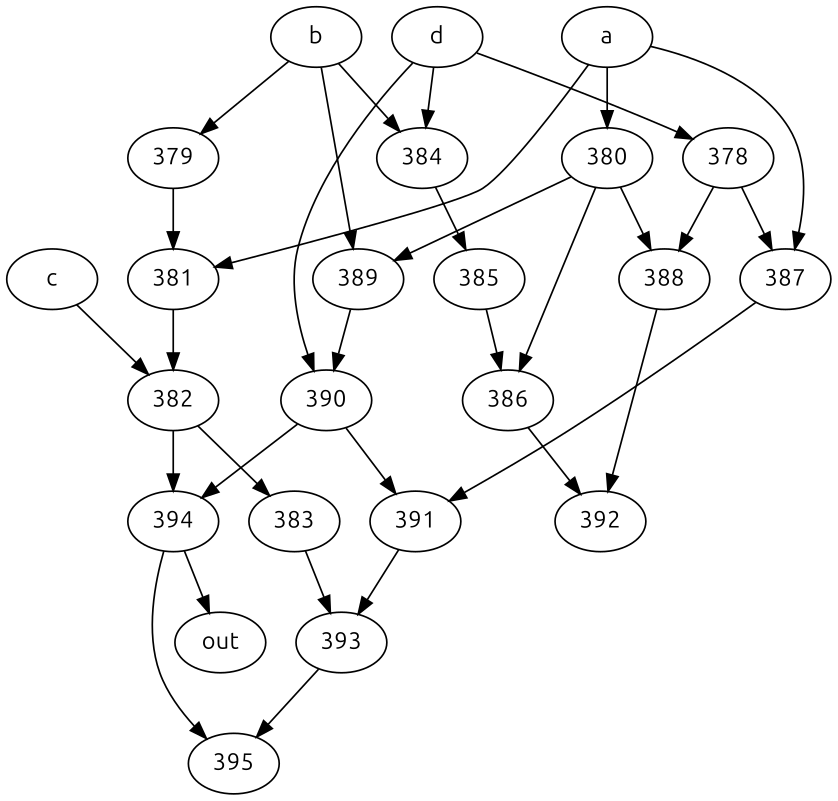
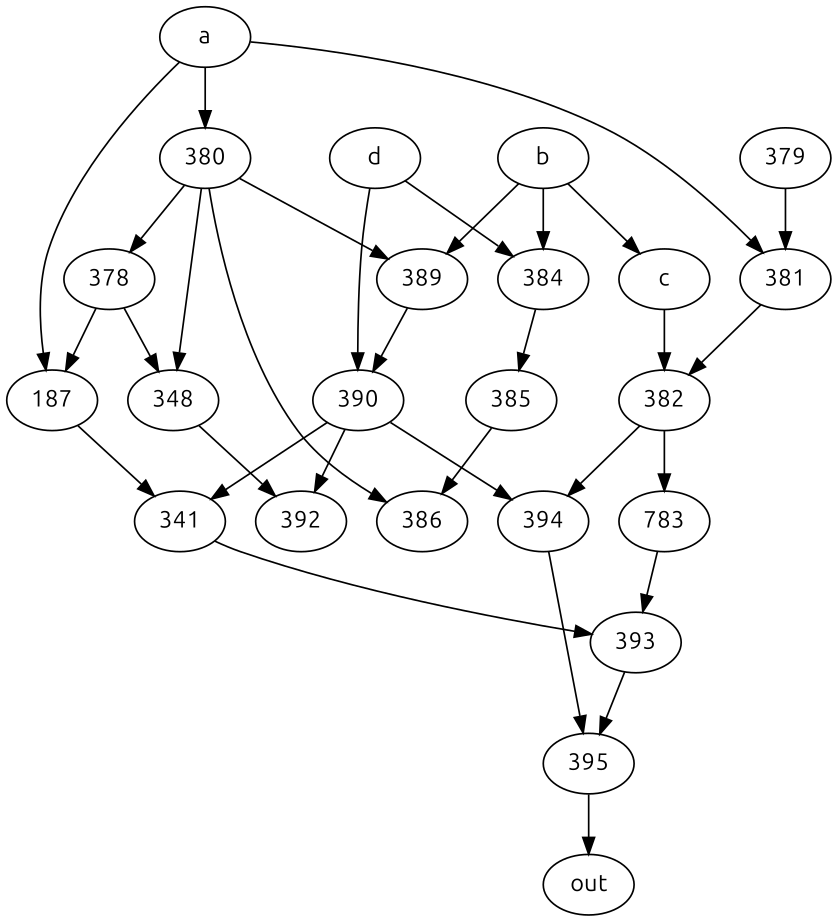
(251, 92) -> (598, 213)
(582, 93) -> (163, 212)
(664, 279) -> (173, 400)
(785, 279) -> (52, 400)
(550, 456) -> (334, 453)
(294, 521) -> (664, 521)
(415, 521) -> (180, 521)
(194, 574) -> (589, 816)
